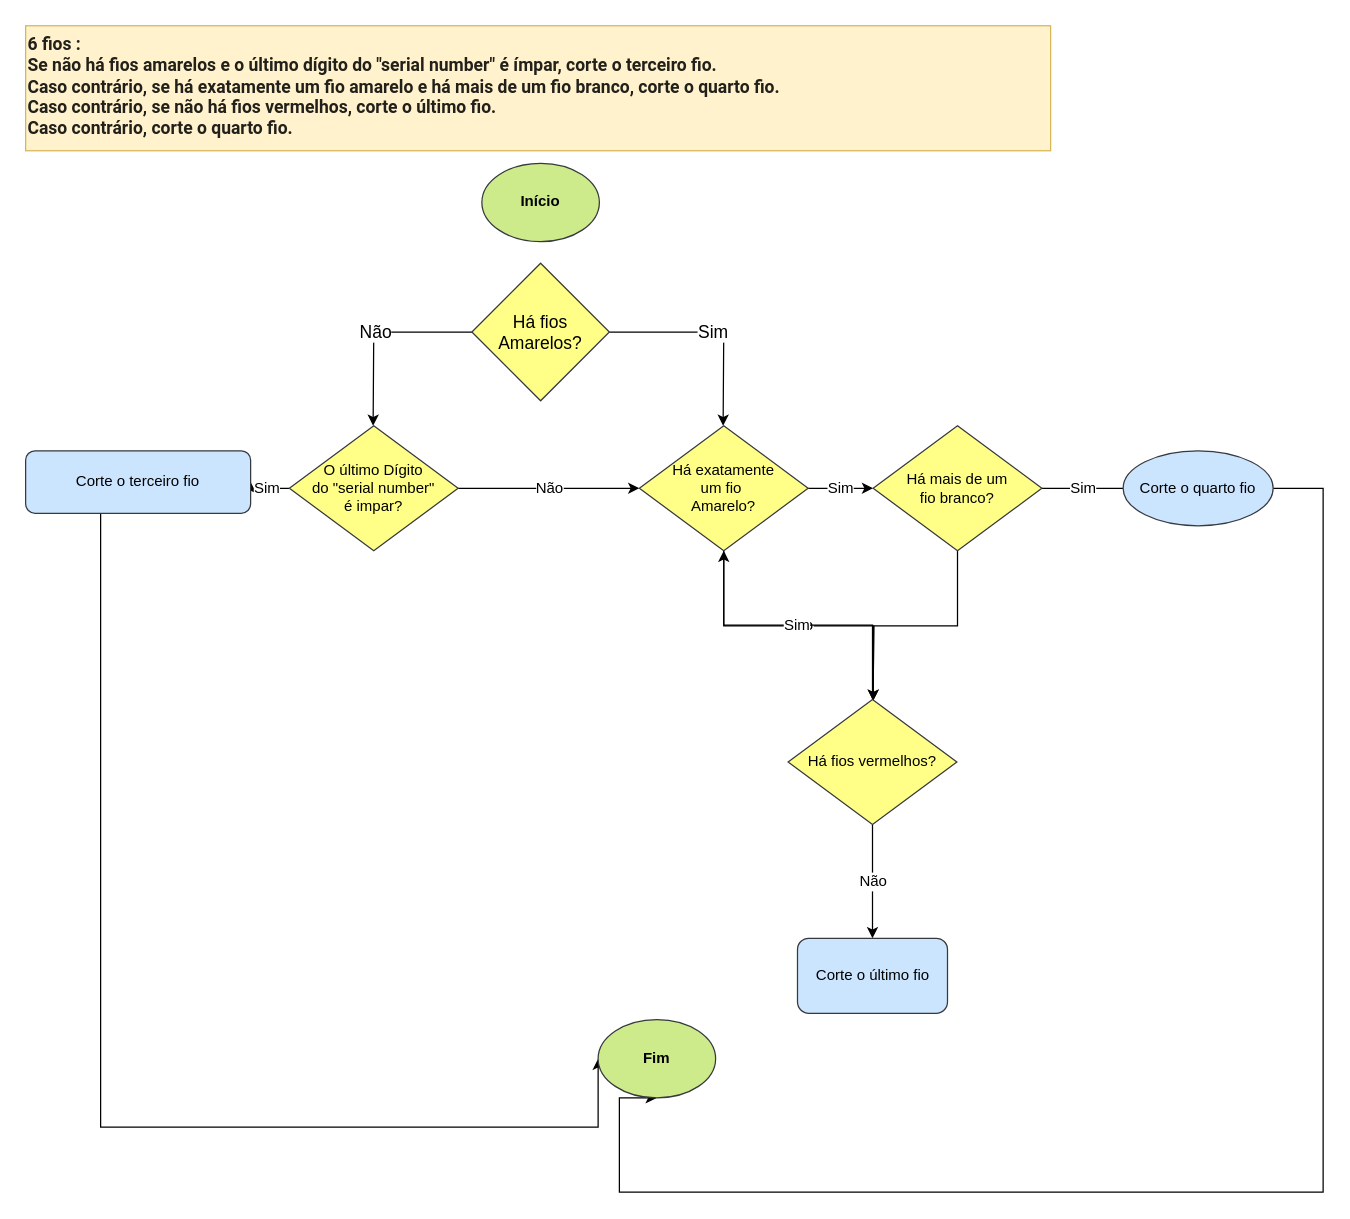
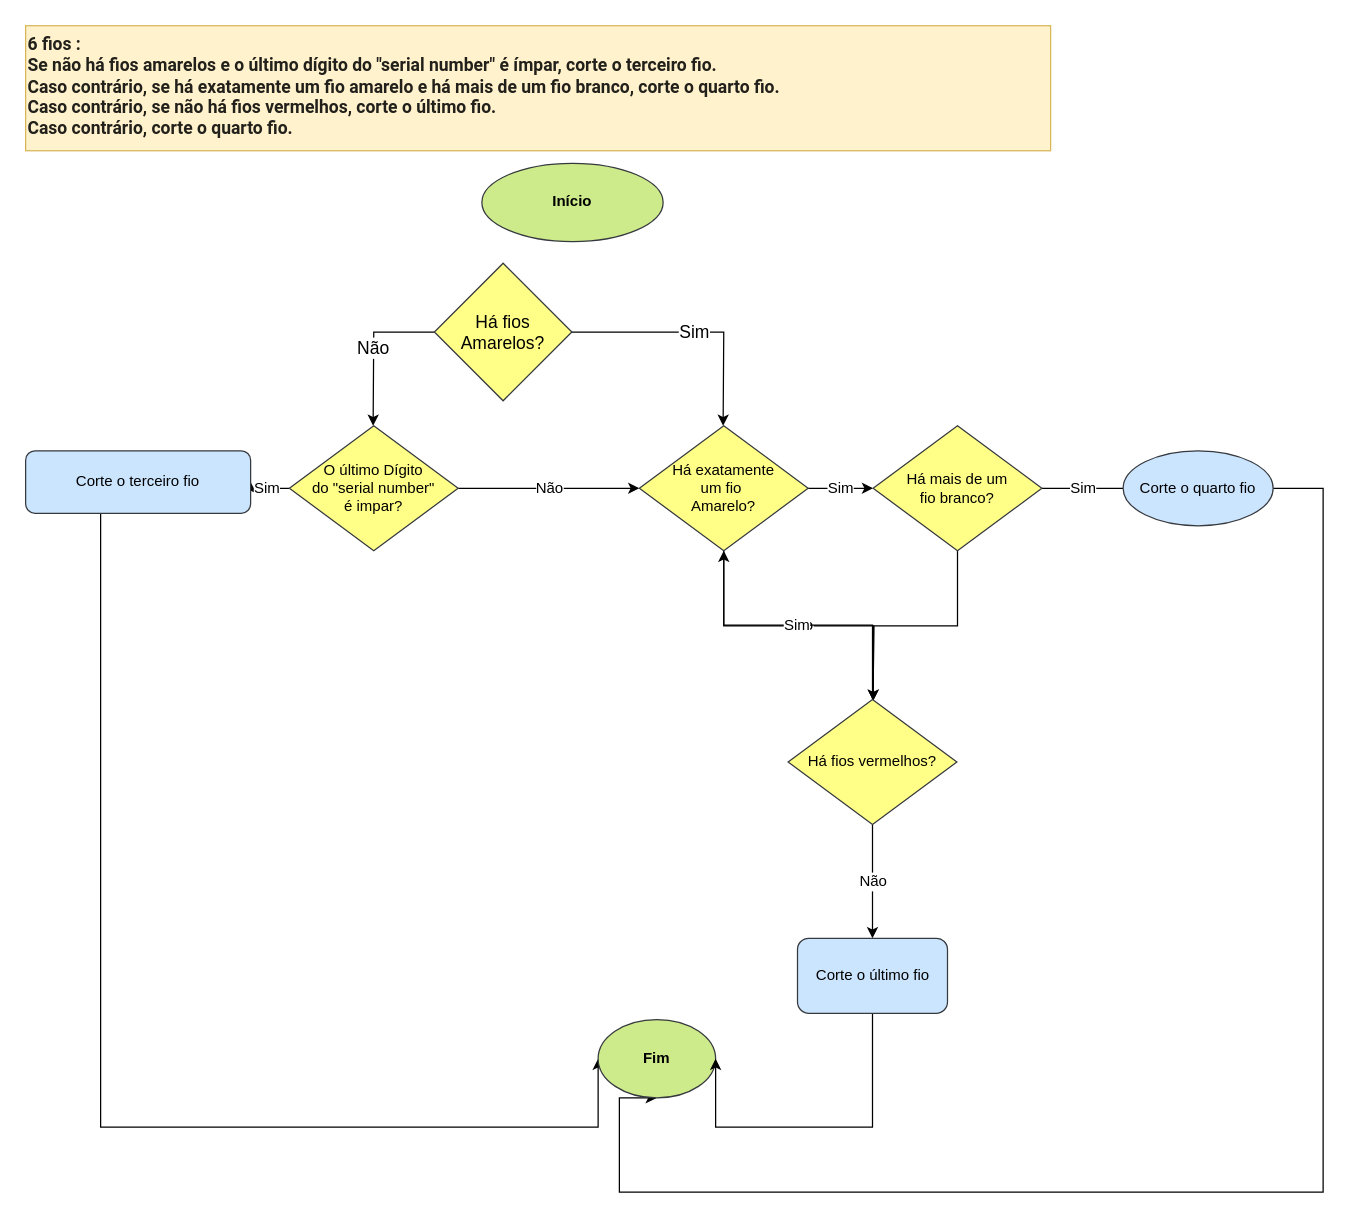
(541, 202) -> (573, 202)
(541, 332) -> (503, 332)
none -> (821, 1127)
